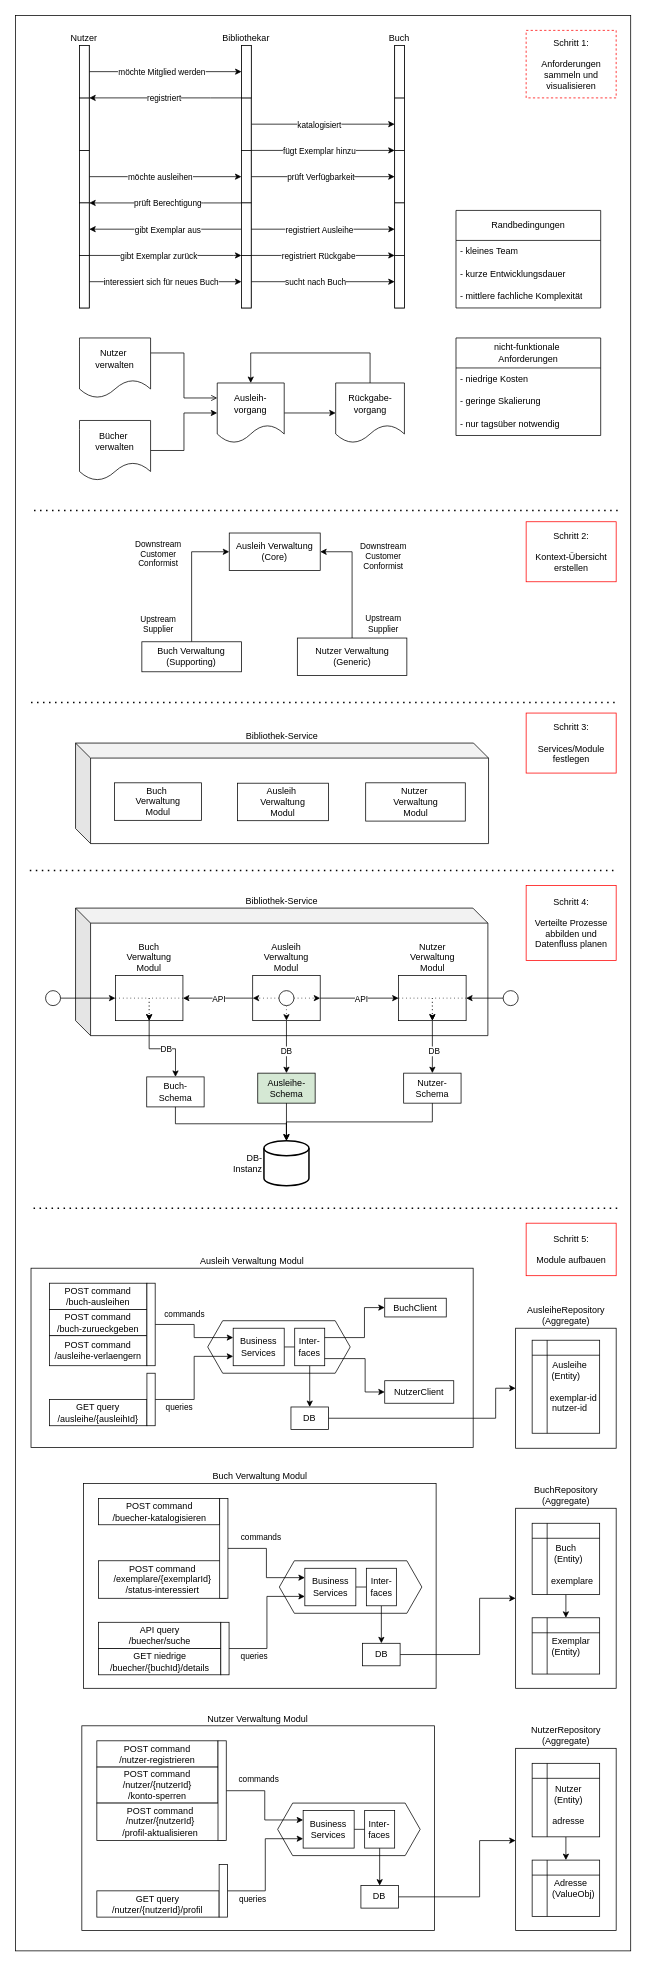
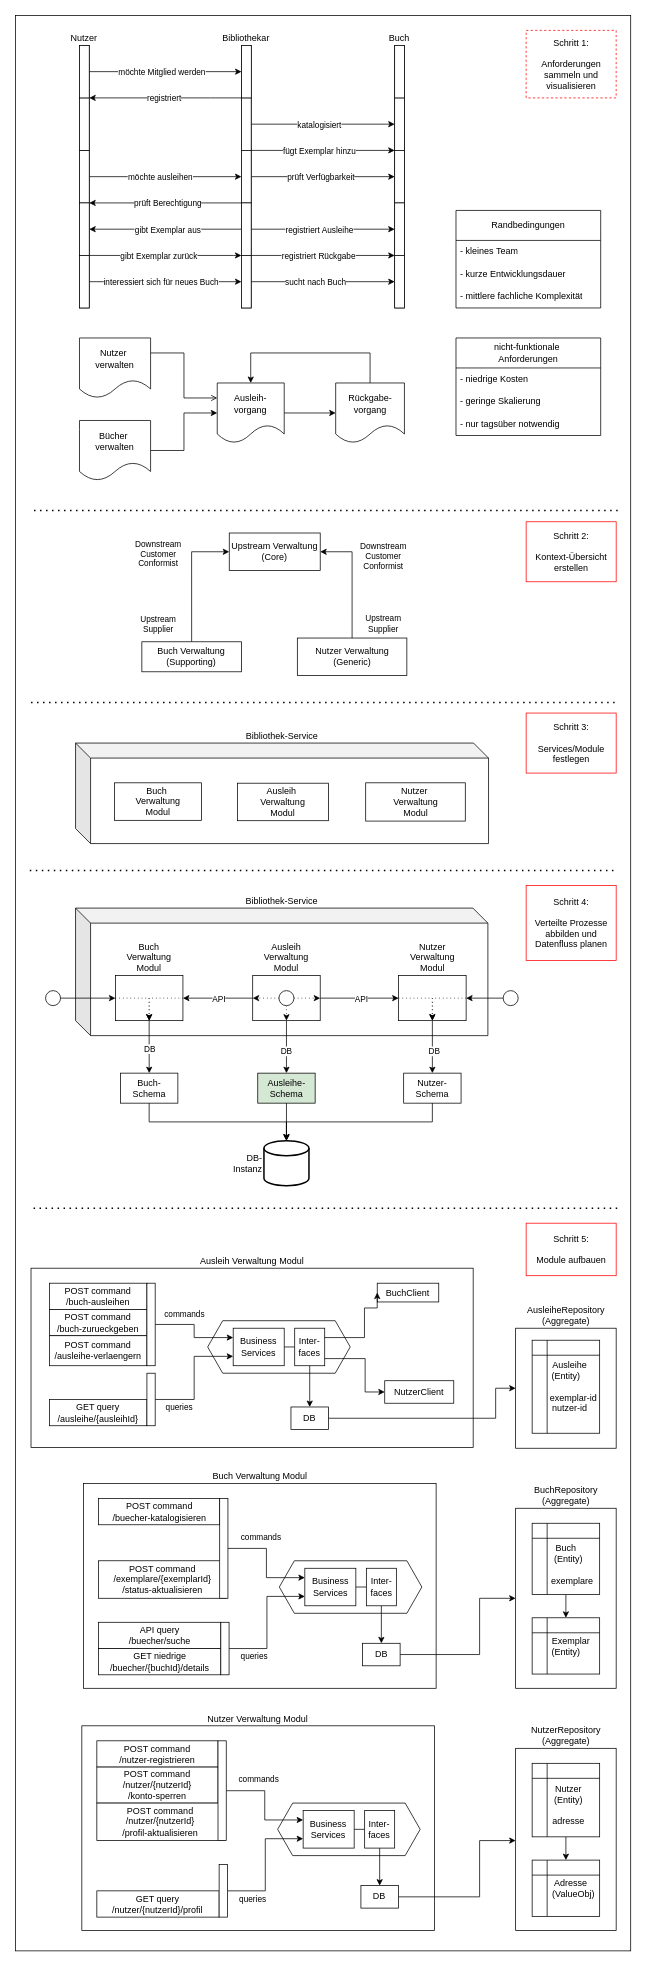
(275, 552) -> (275, 552)
(175, 1092) -> (149, 1088)
(415, 1307) -> (408, 1292)
(162, 1579) -> (162, 1579)
